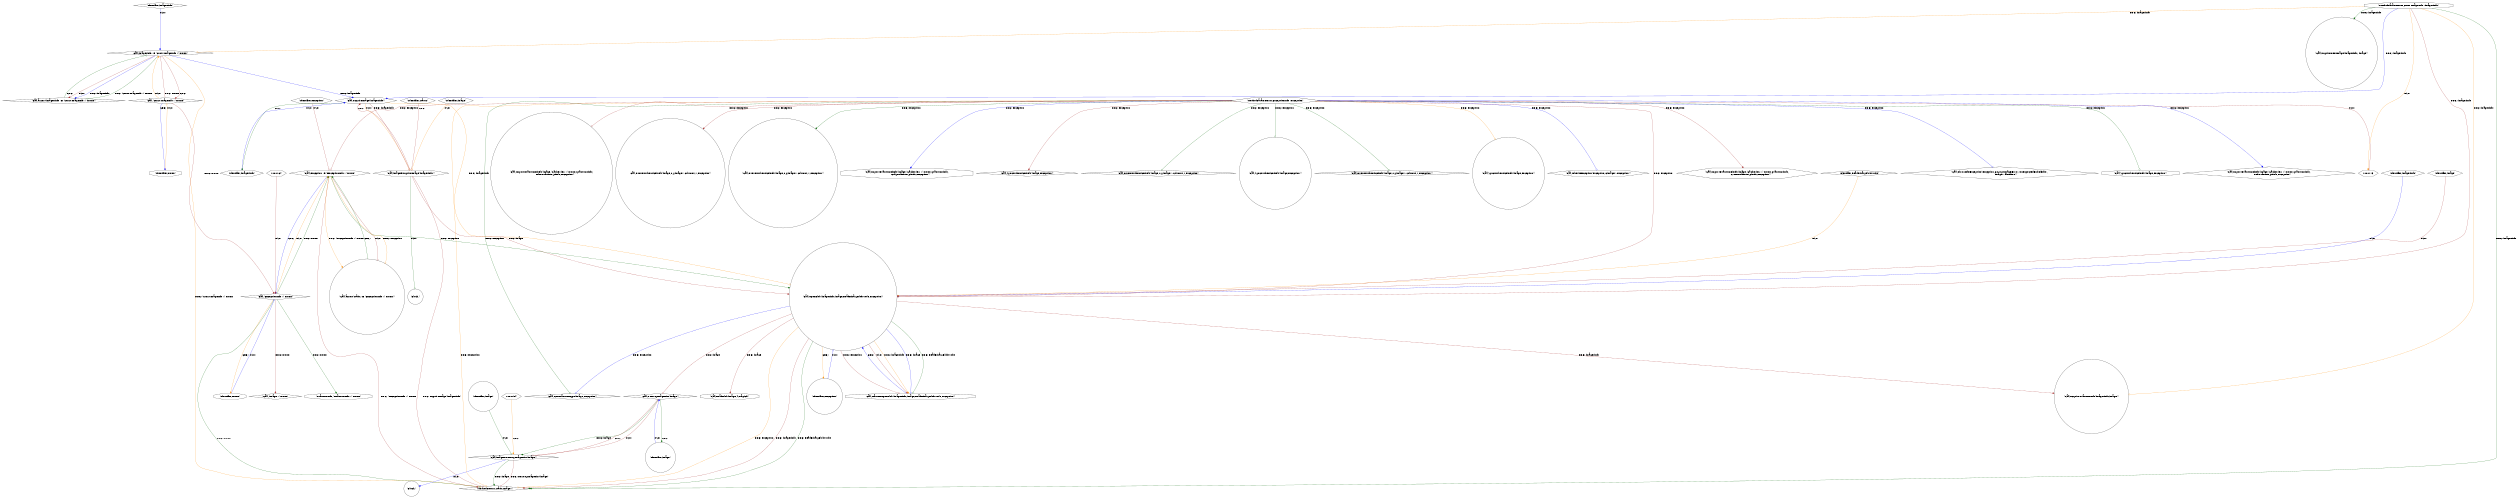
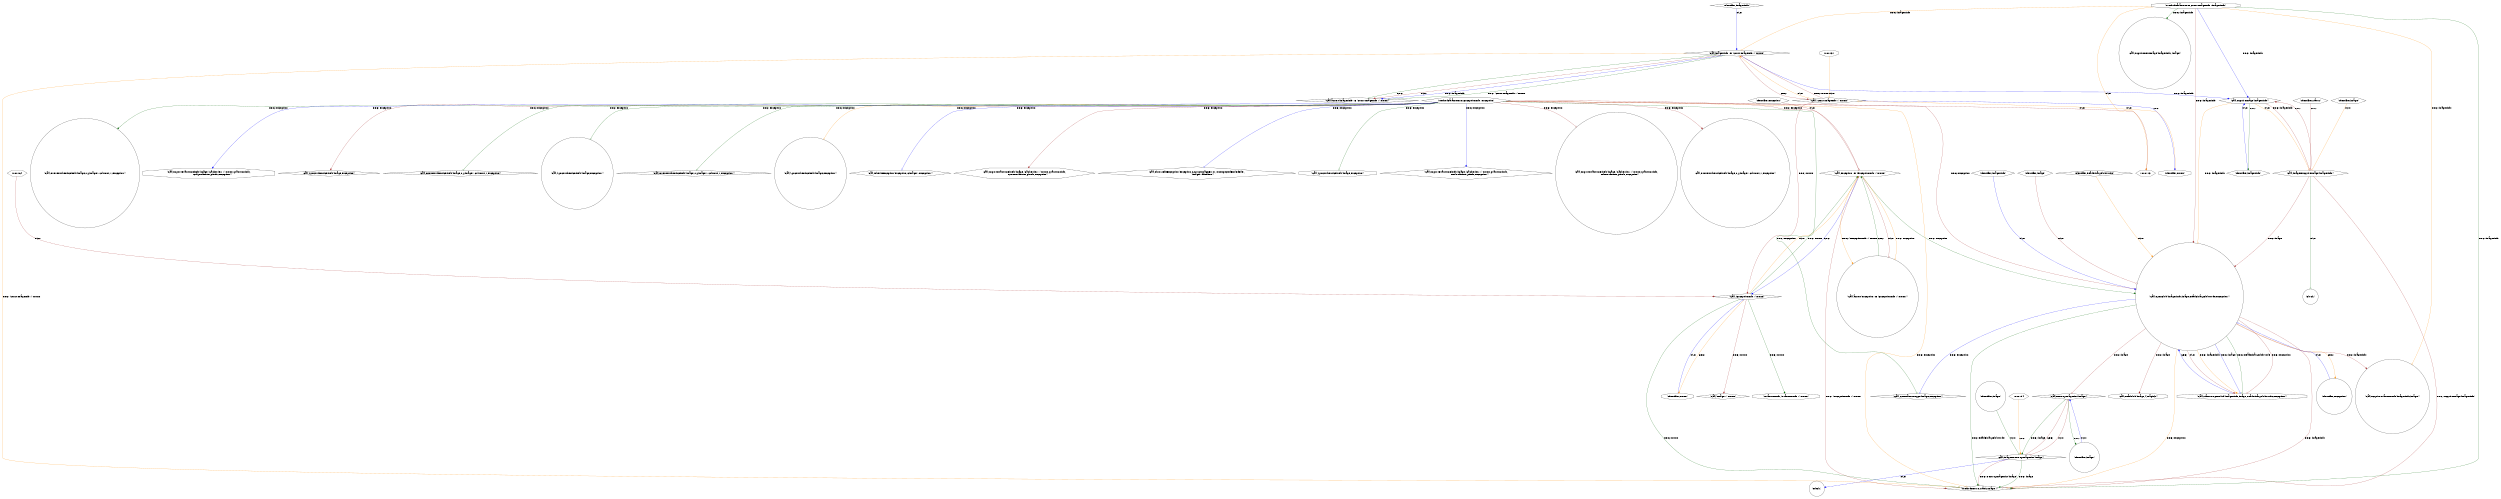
none -> (1829, 53)
(367, 297) -> (1878, 297)
